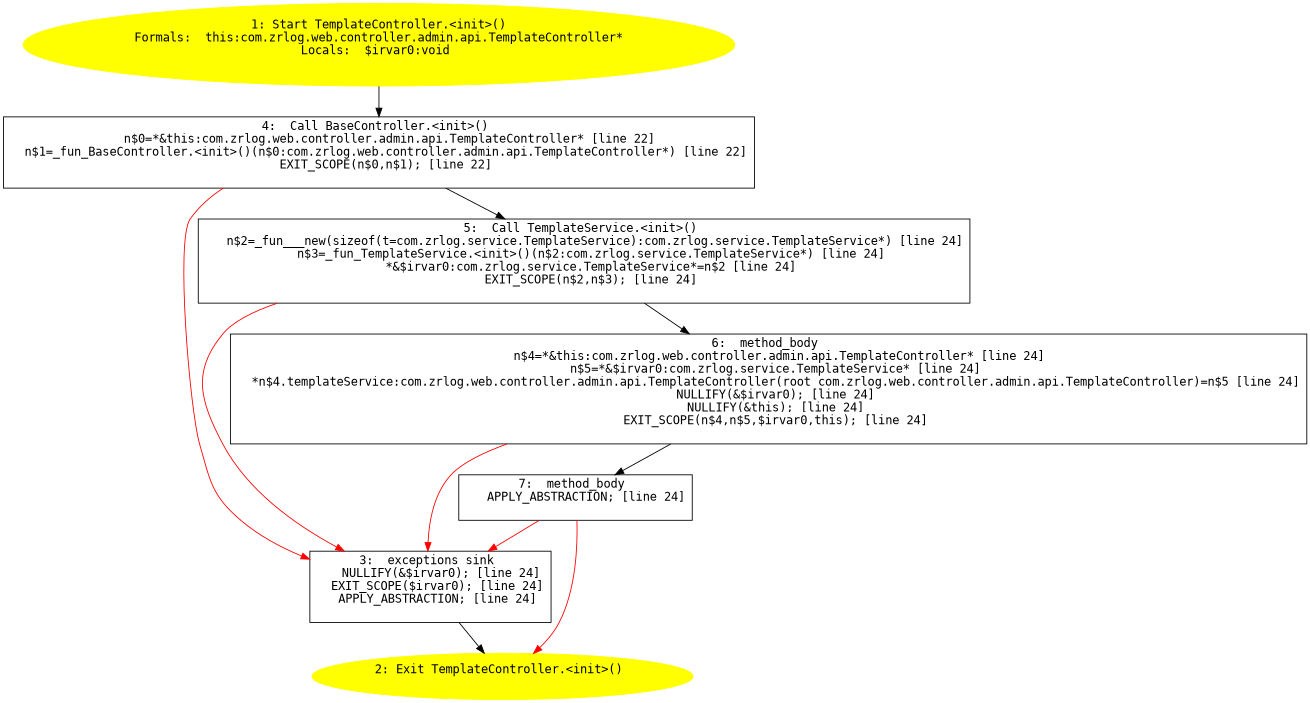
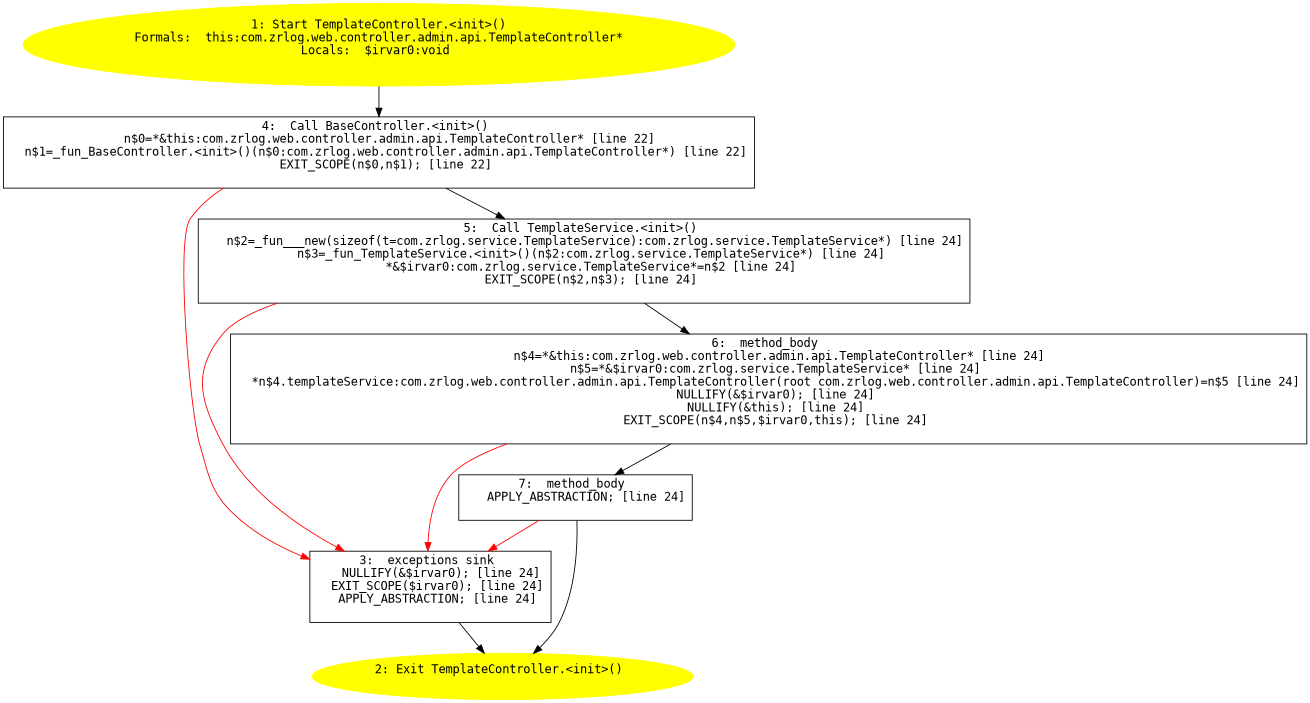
(571, 588) -> (571, 588)
